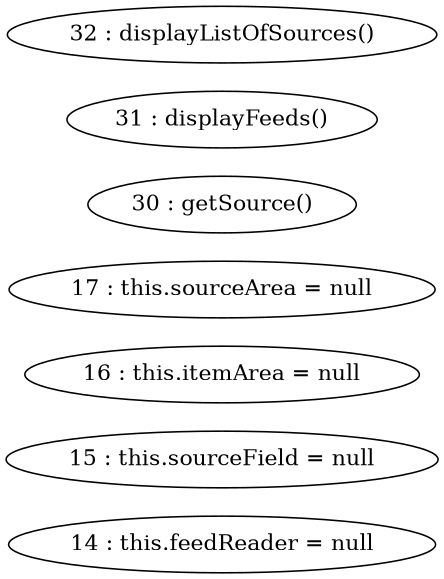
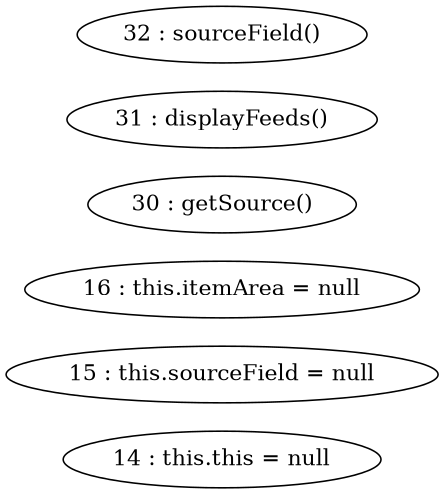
(222, 35) -> (222, 35)
(222, 290) -> none
(222, 544) -> (222, 459)
